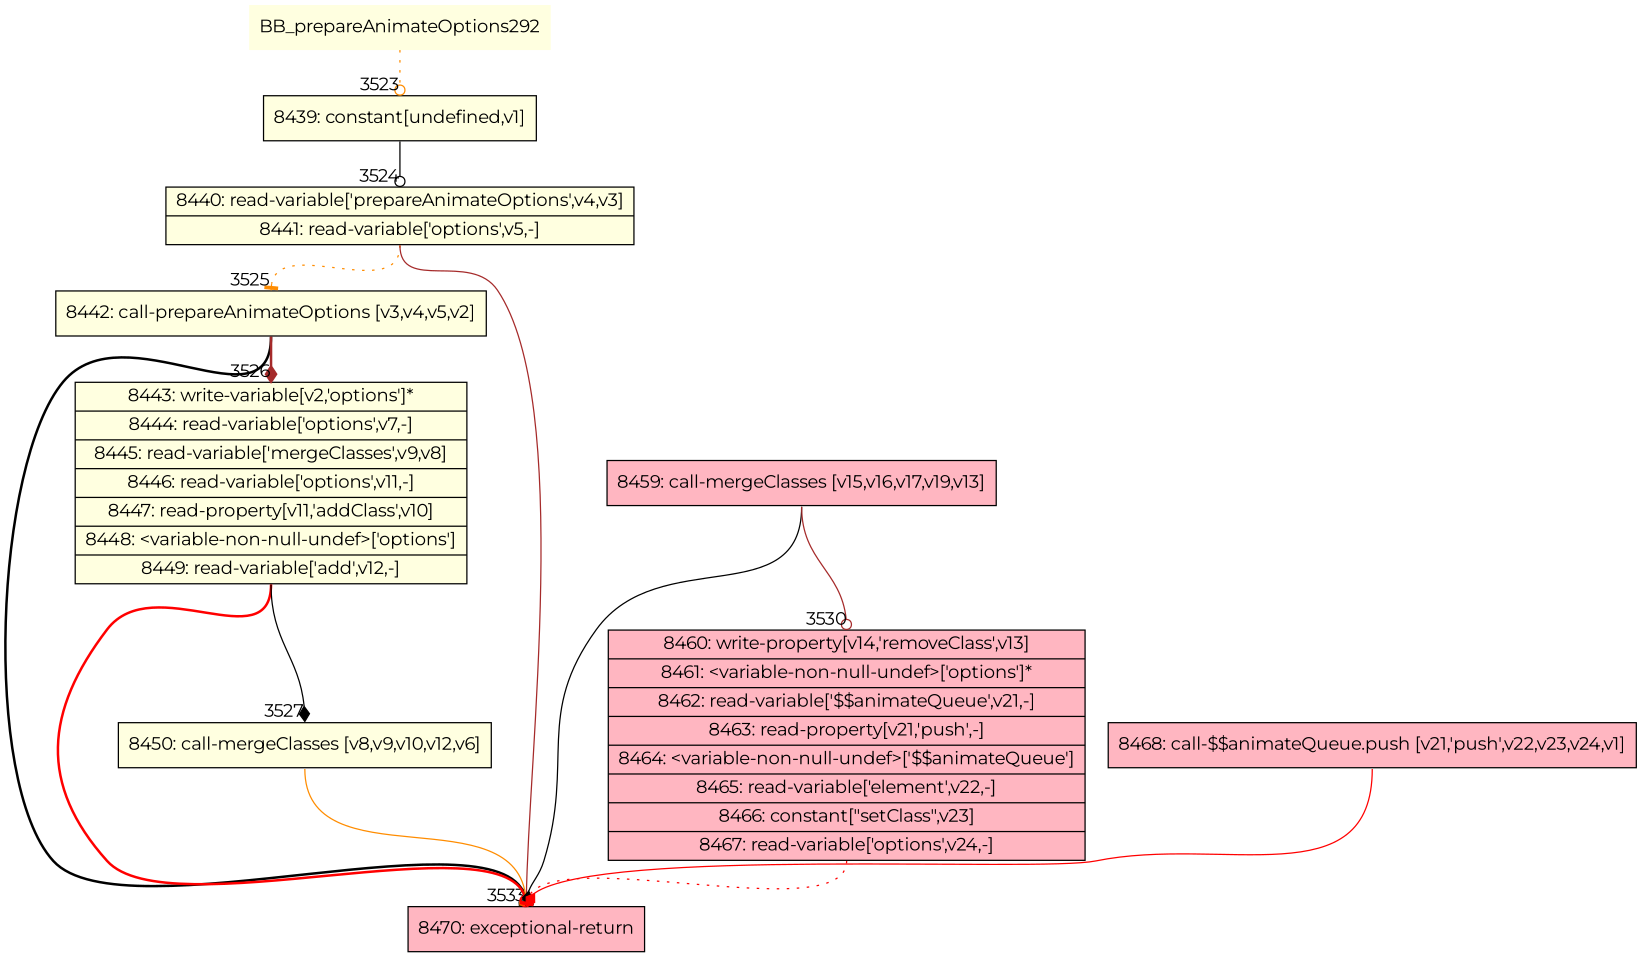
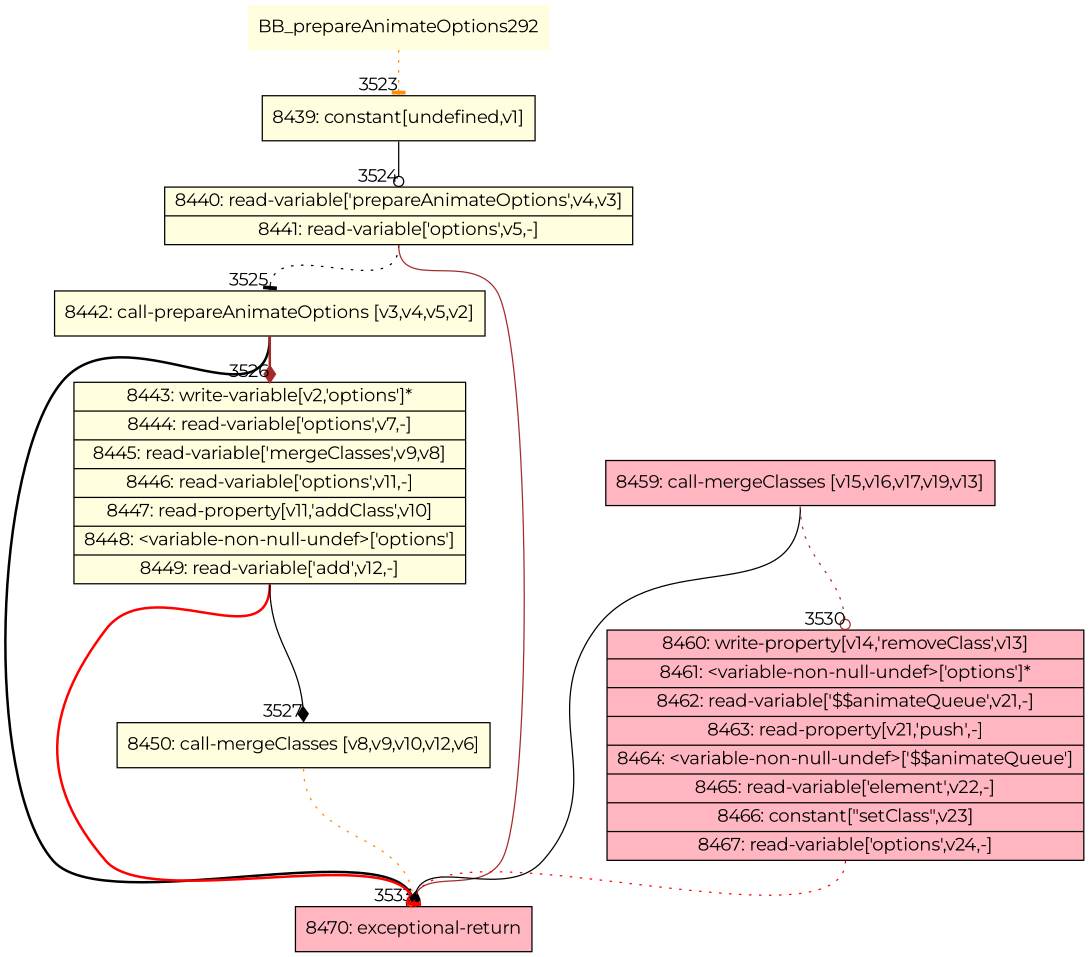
(400, 67) -> (399, 69)
(339, 268) -> (337, 268)
(821, 564) -> (820, 564)
(1372, 745) -> none
(412, 837) -> (356, 836)
